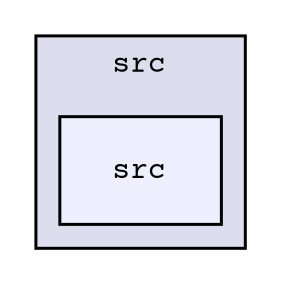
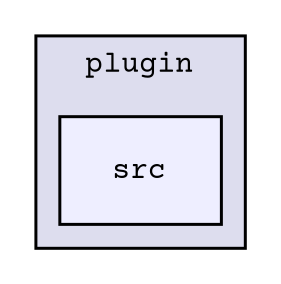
(141, 64) -> (141, 64)
